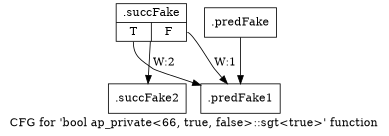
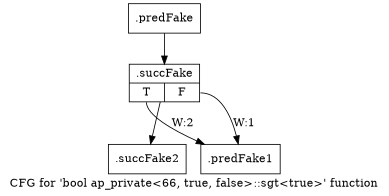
(241, 56) -> (164, 45)
